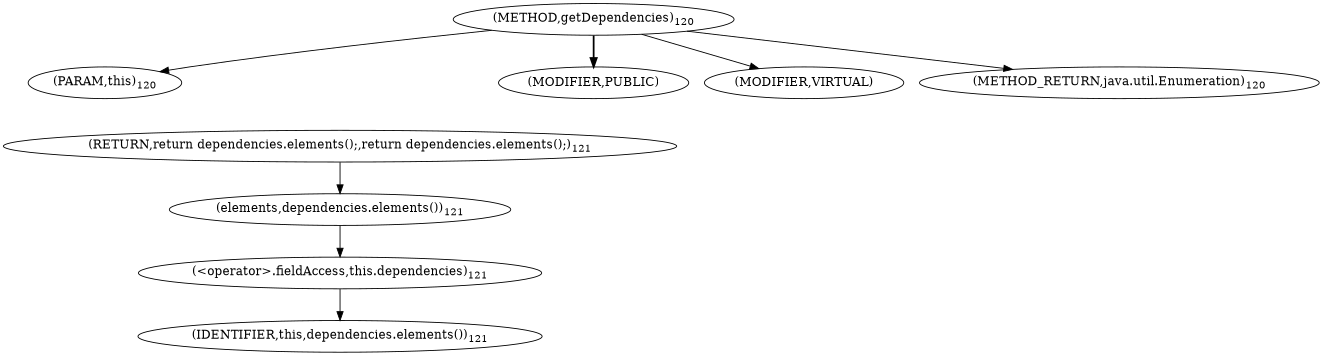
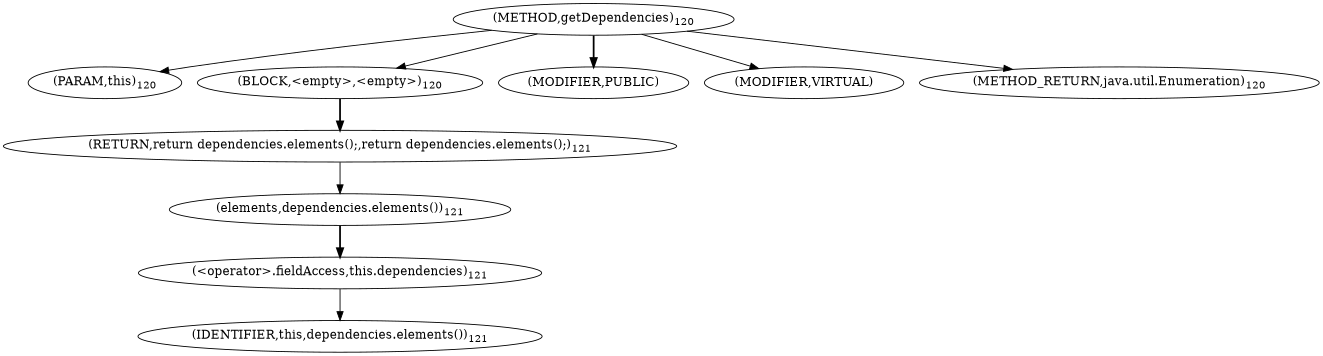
none -> (340, 83)
(340, 237) -> (340, 237)
